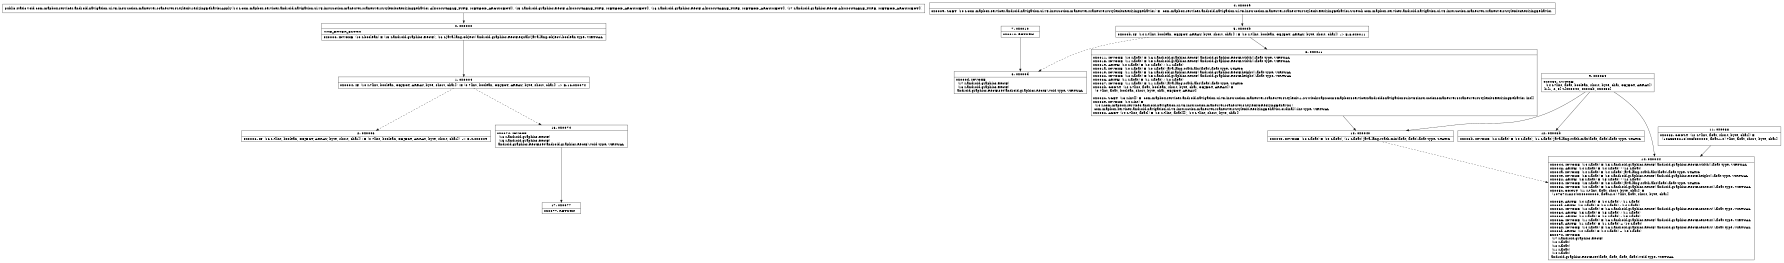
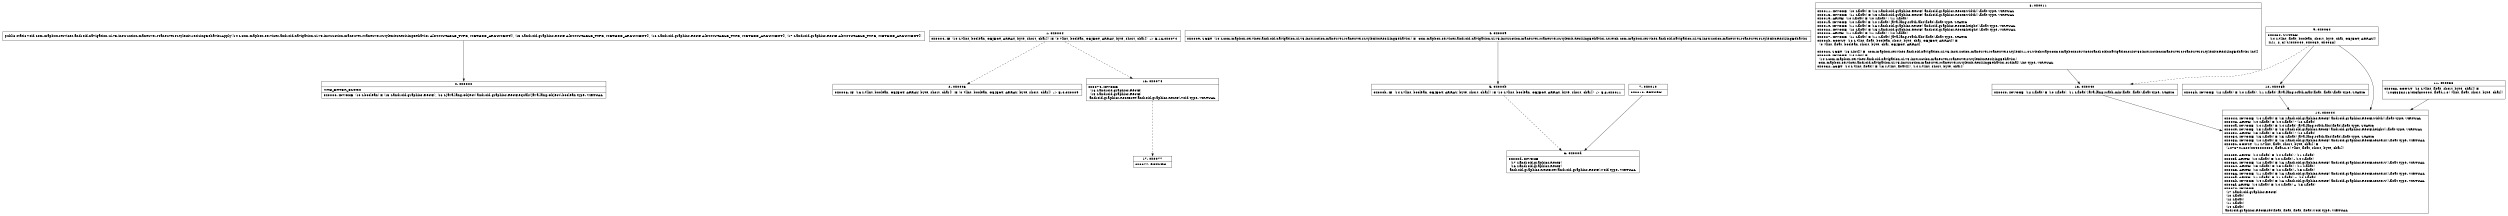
(1257, 43) -> none
(464, 57) -> none
none -> (2283, 102)
(1500, 123) -> (2224, 77)
(1464, 162) -> (2161, 113)
(561, 174) -> (1153, 127)
(1566, 235) -> (2240, 188)
